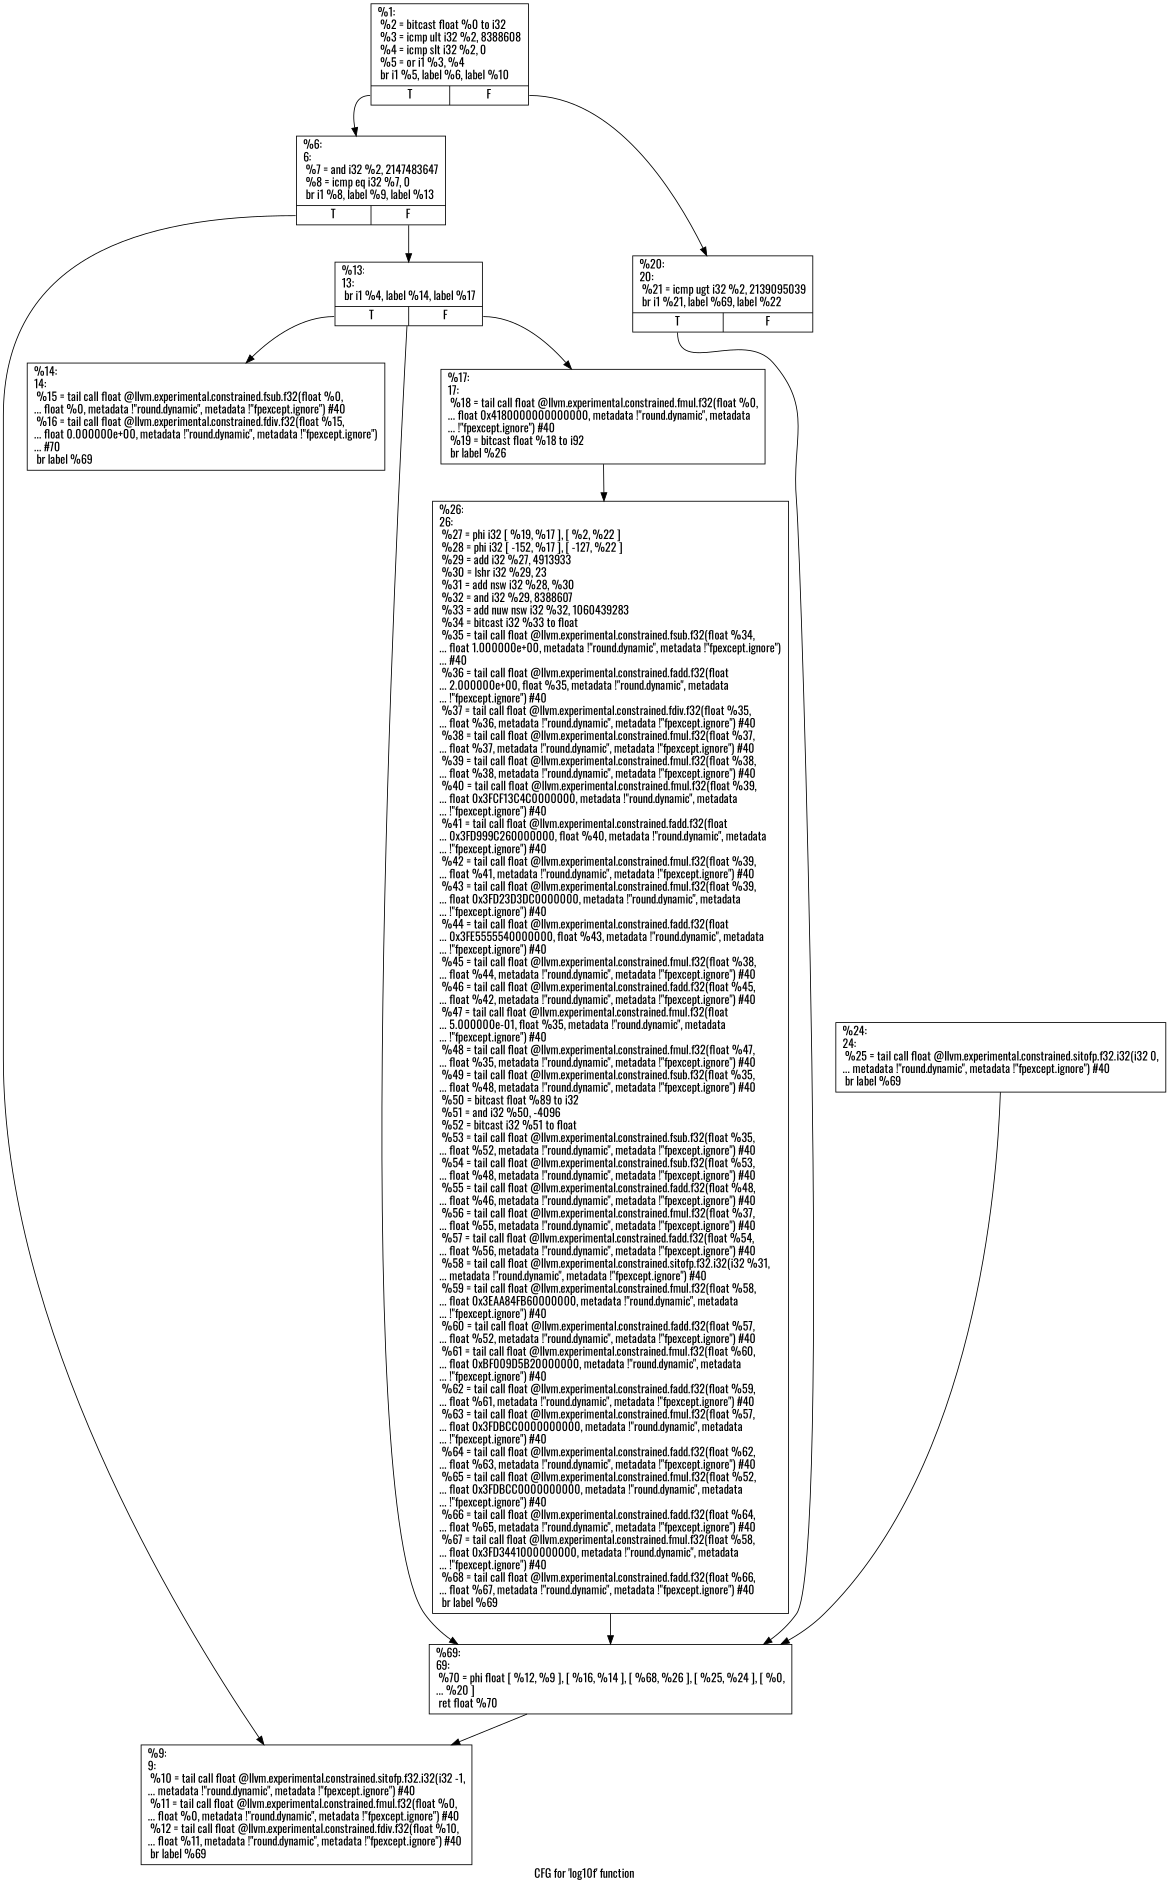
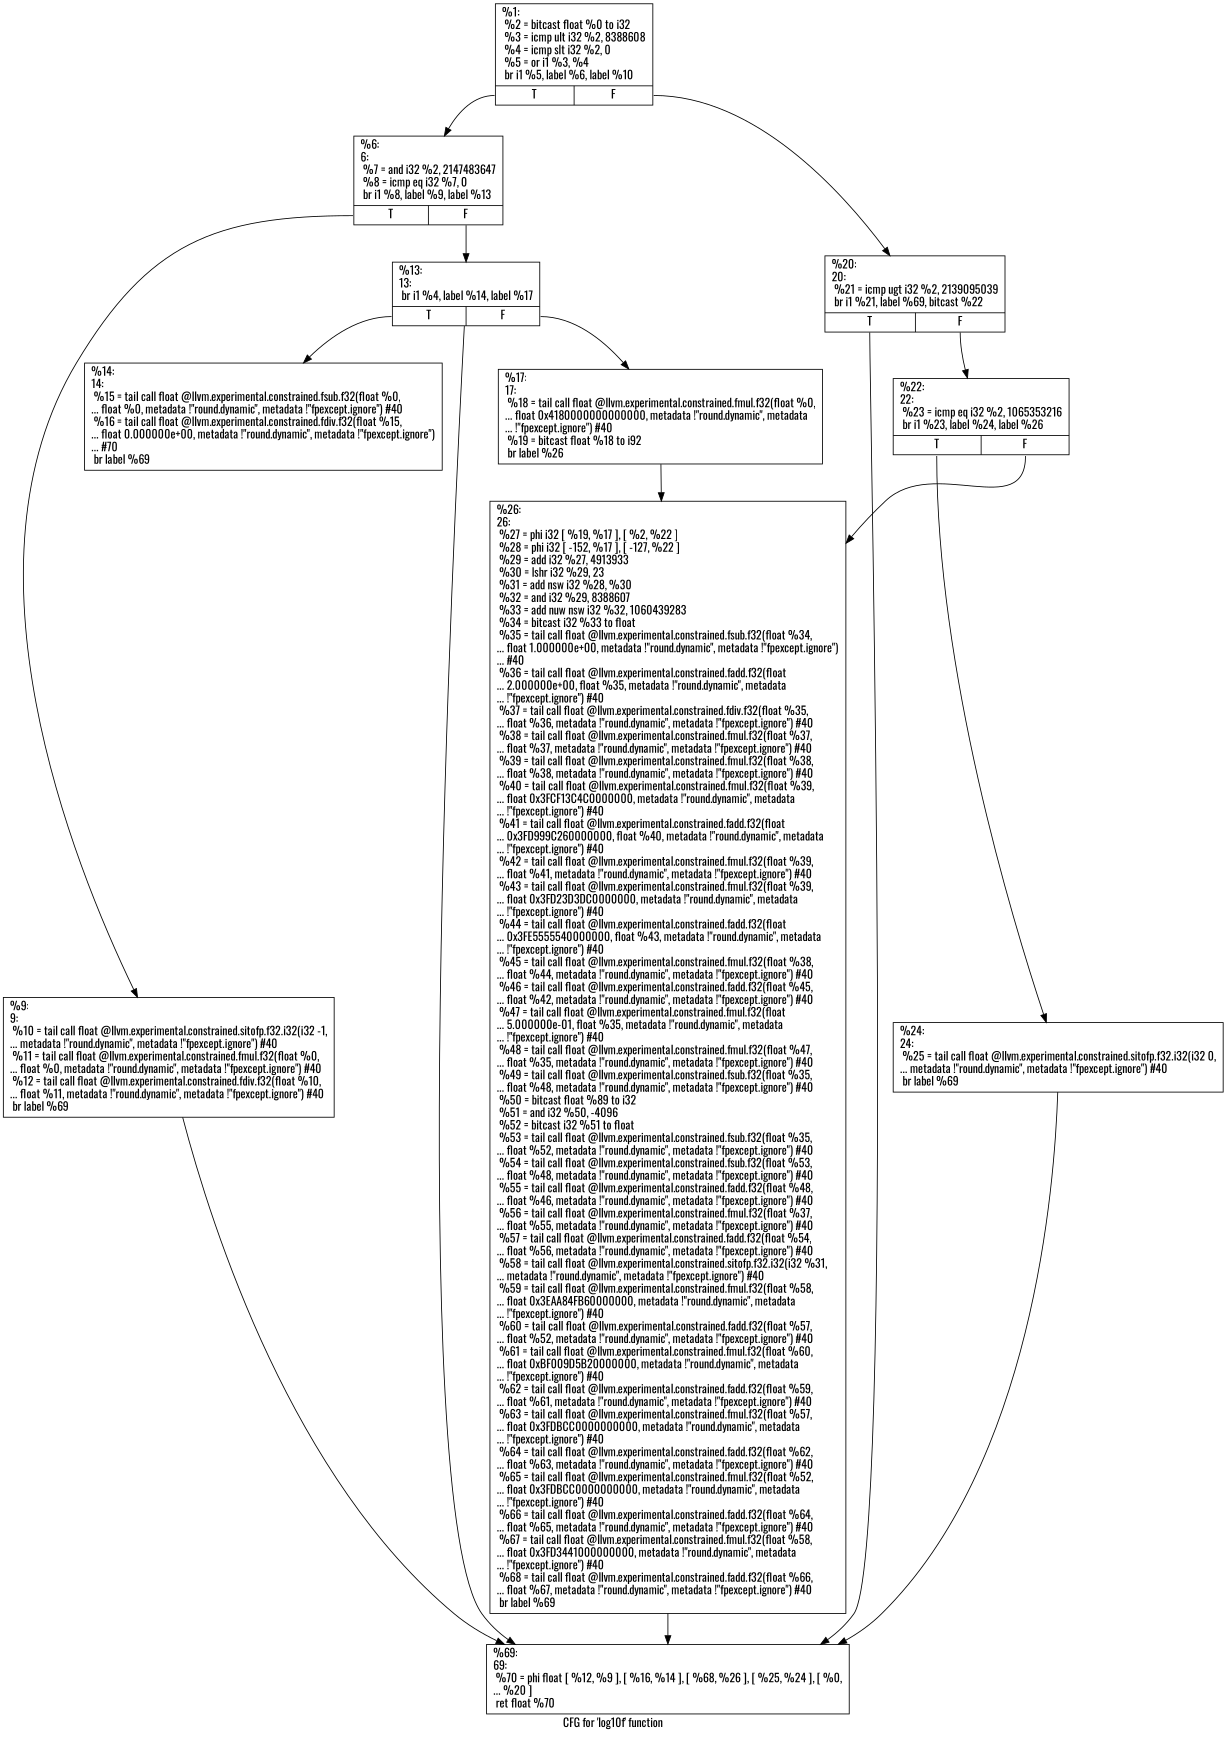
(711, 303) -> (907, 303)
none -> (981, 417)
(493, 1728) -> (295, 1408)
